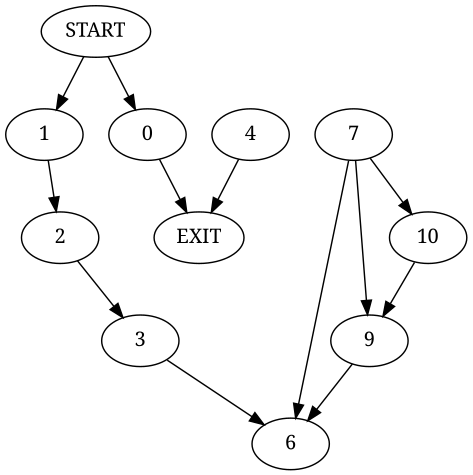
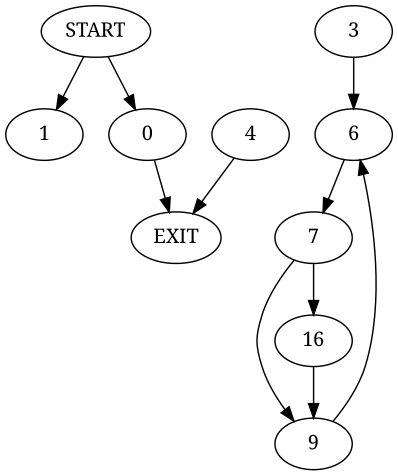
(60, 238) -> none
(428, 238) -> (314, 341)
(324, 282) -> (336, 179)
